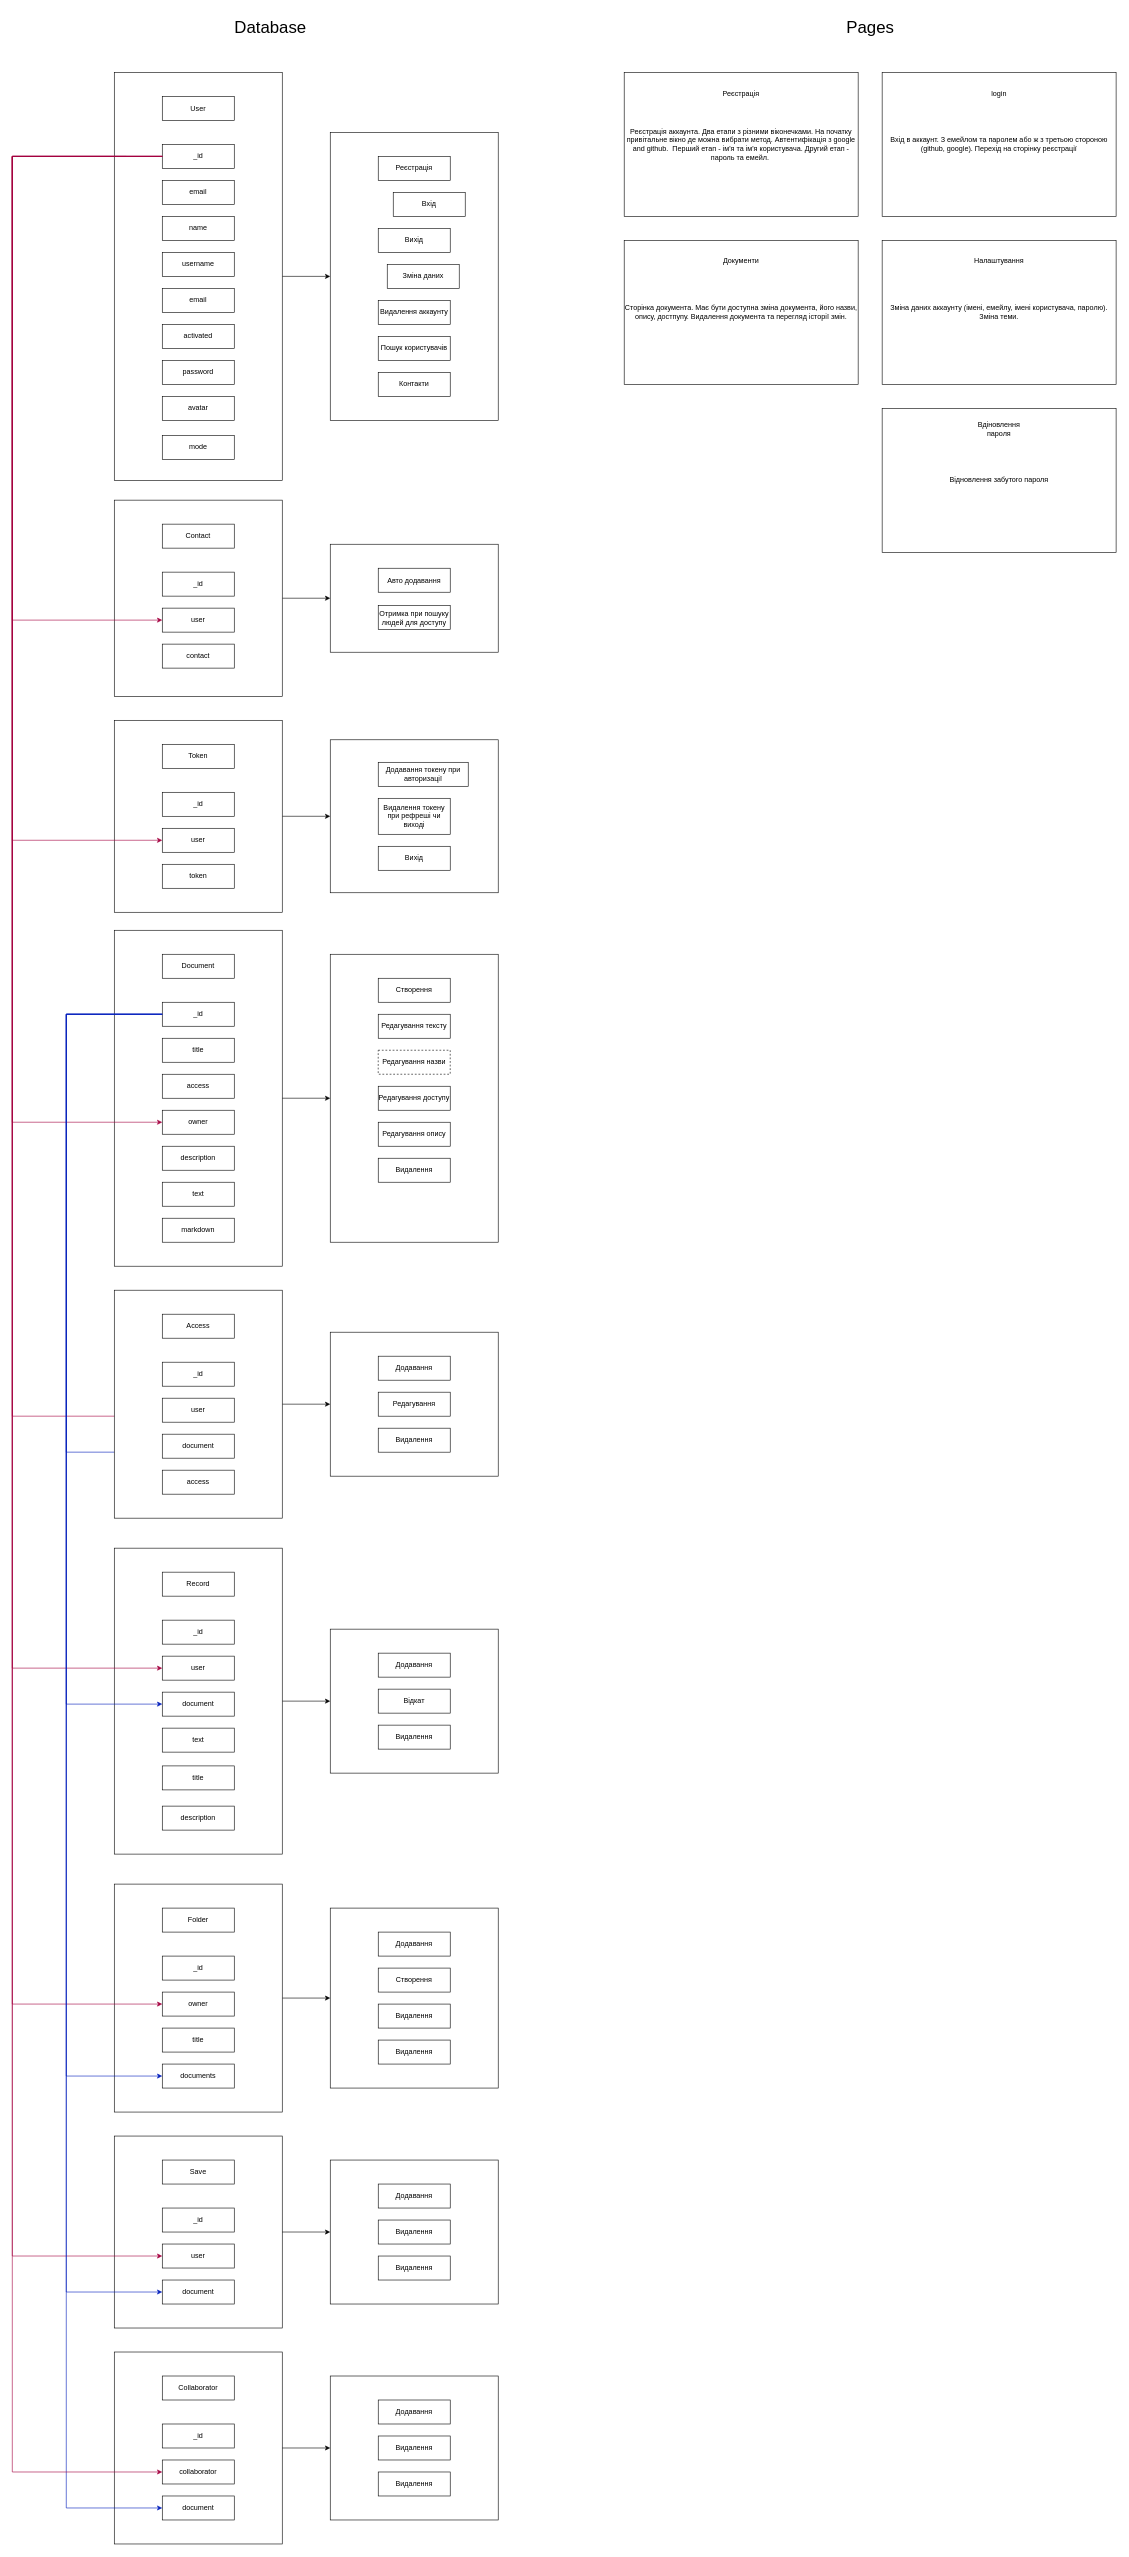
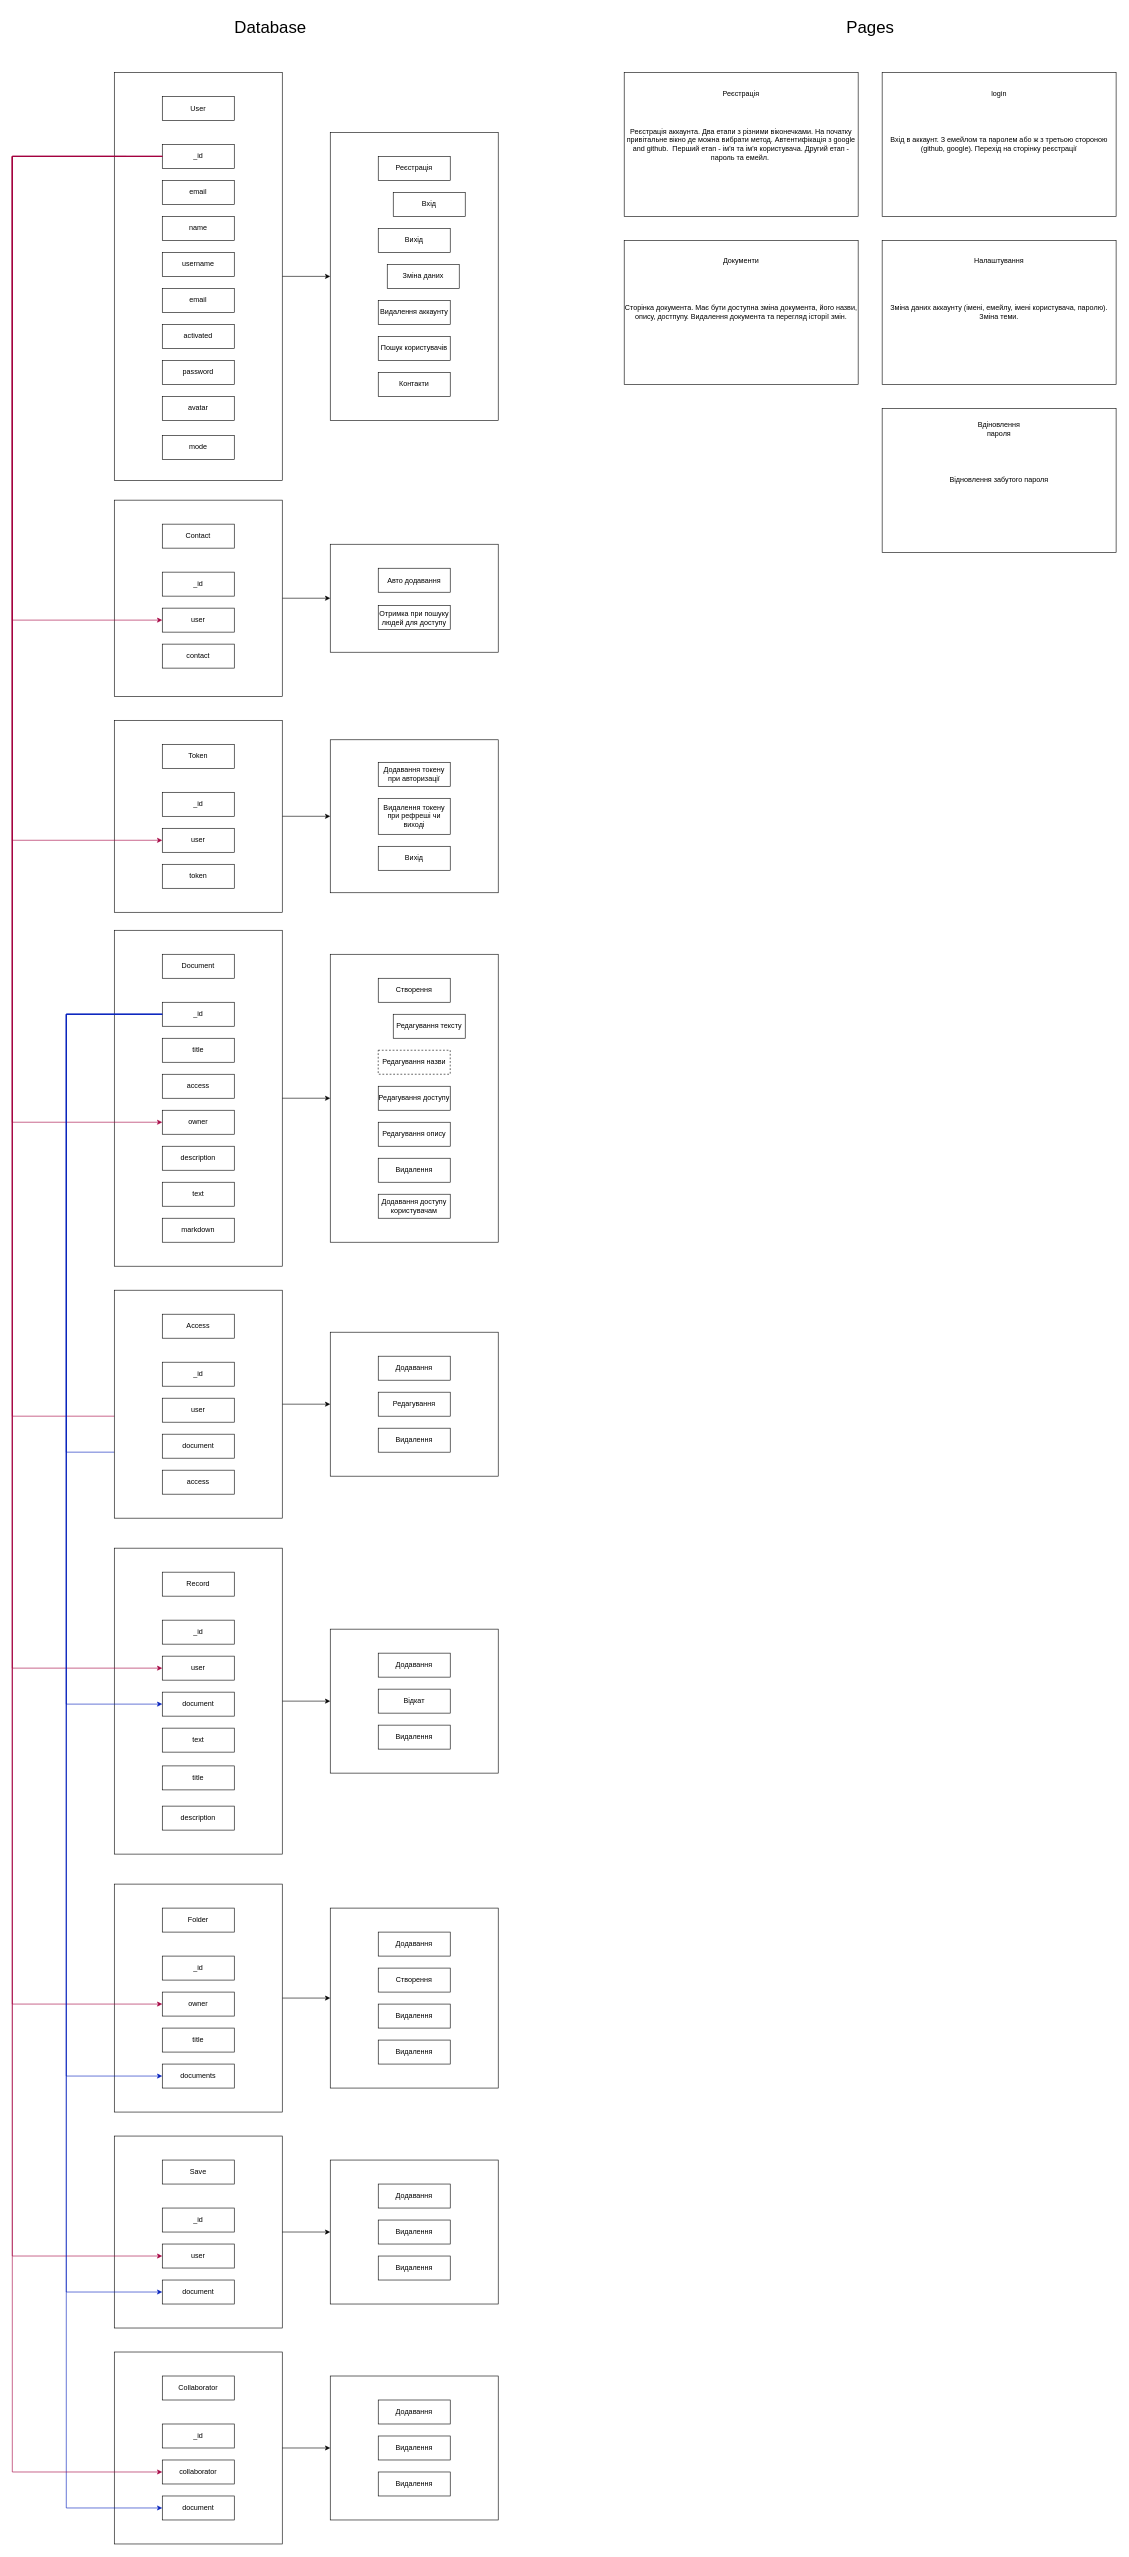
(423, 774) -> (414, 774)
(414, 1026) -> (429, 1026)
none -> (414, 1206)
